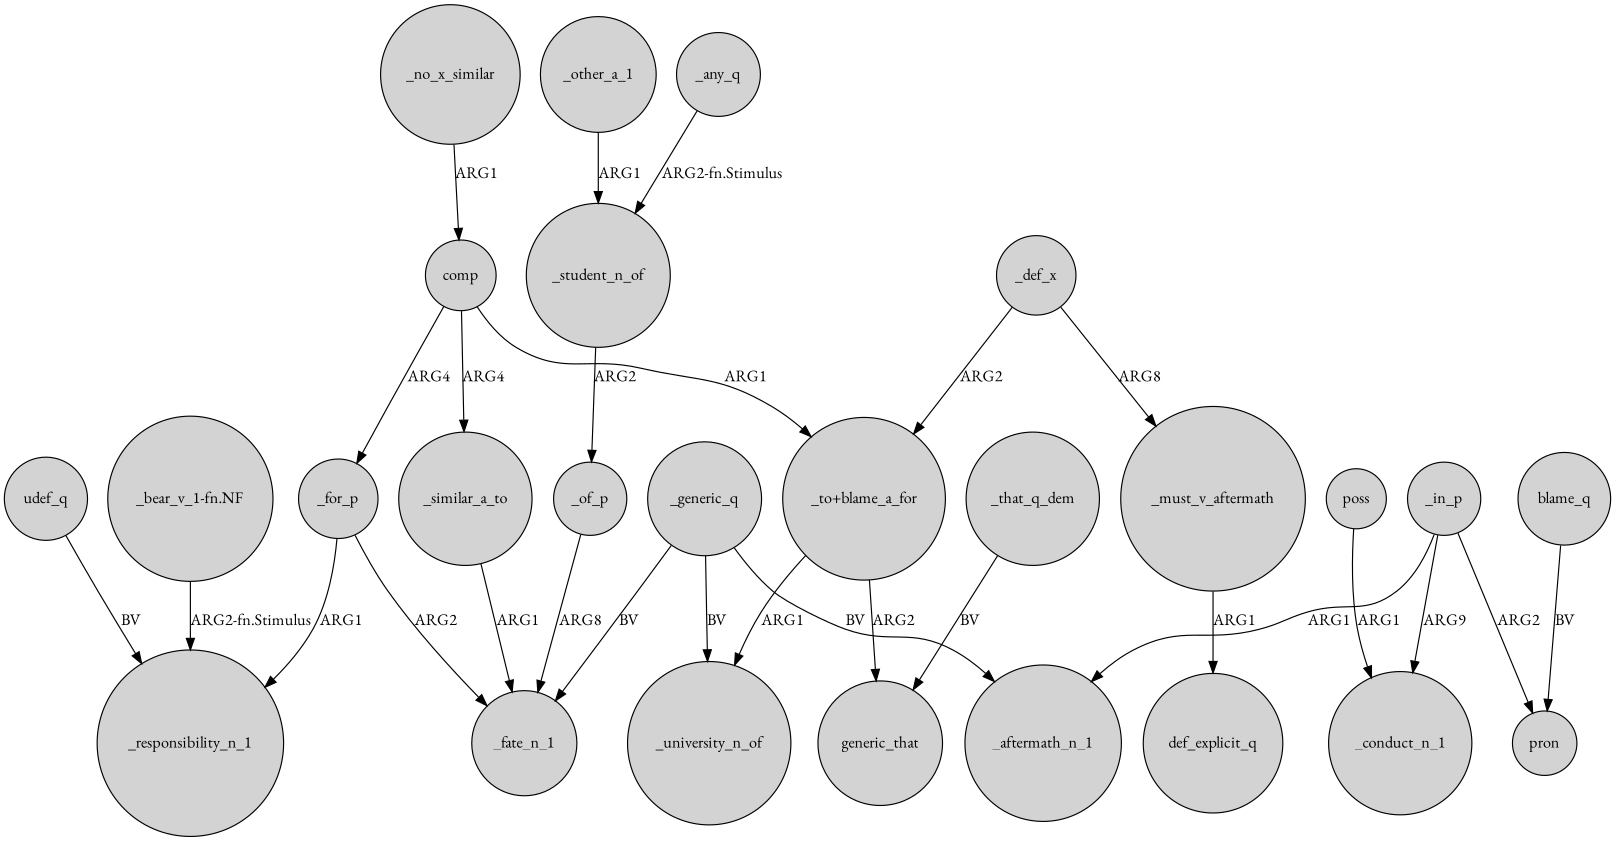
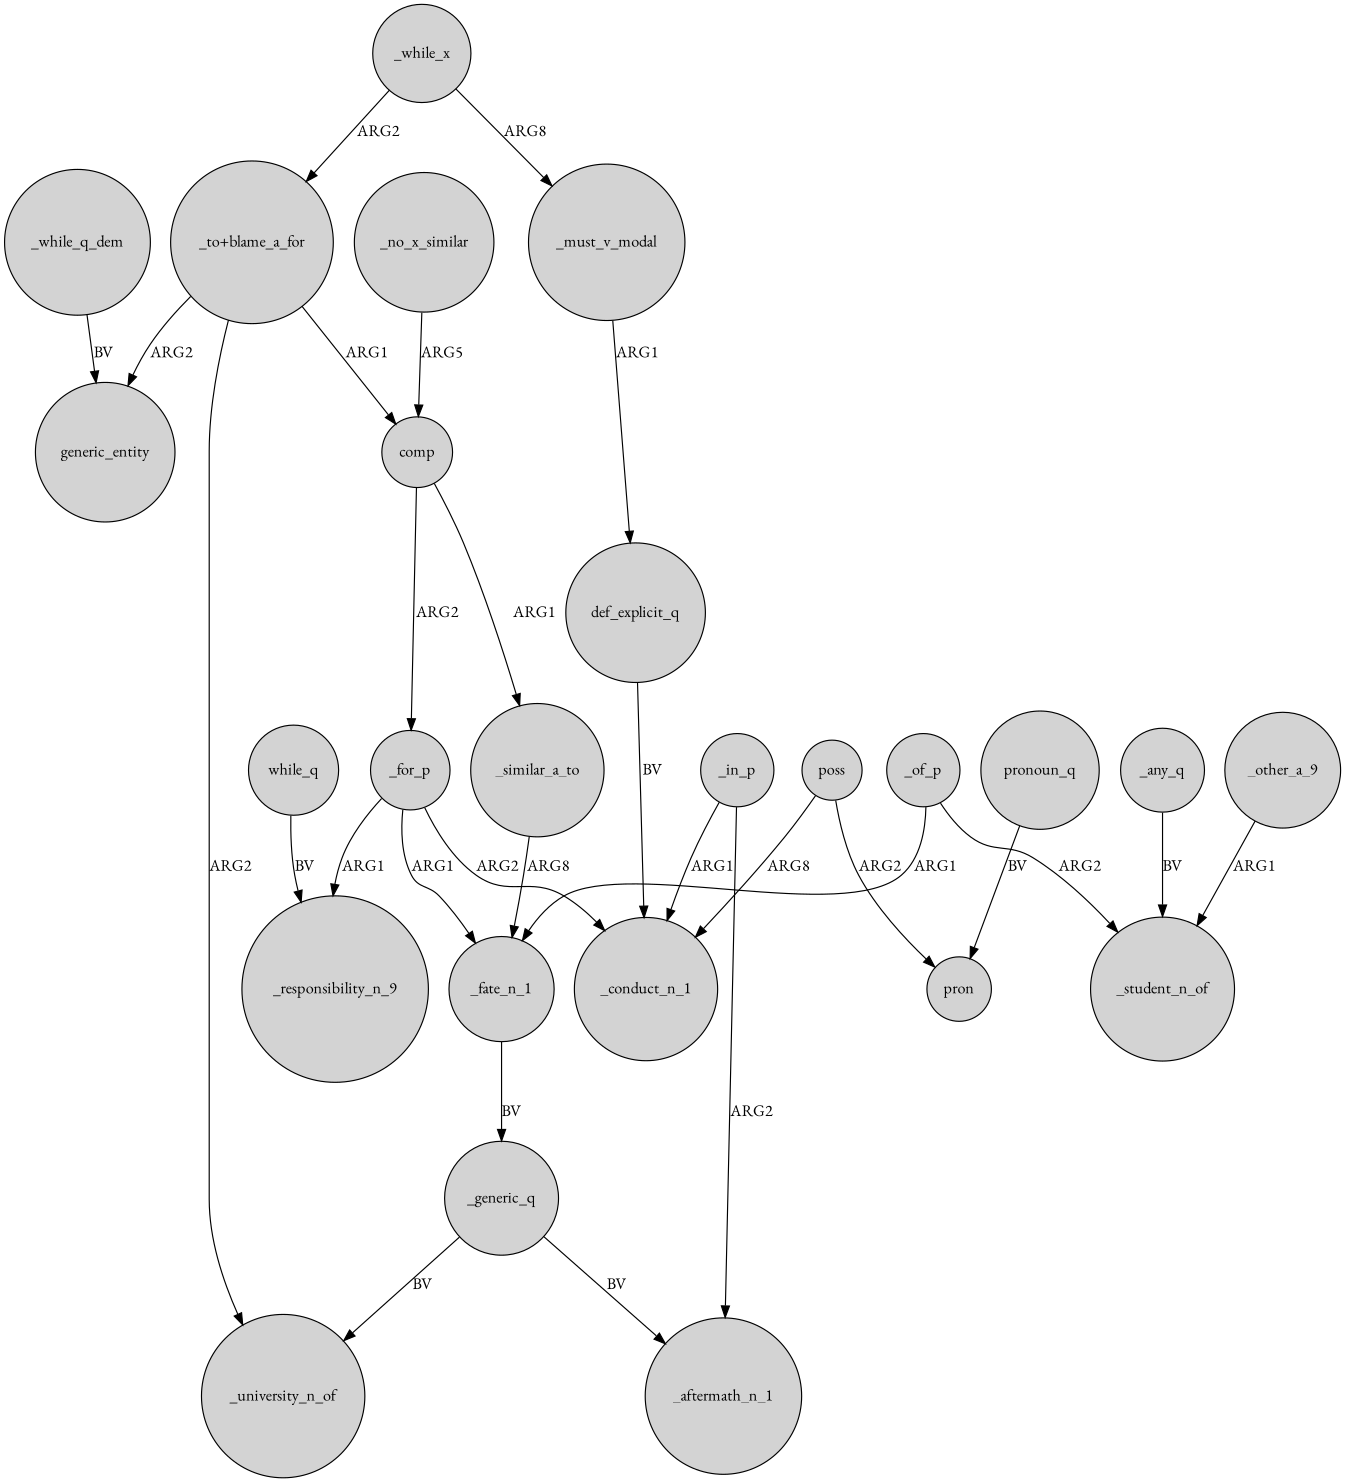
(598, 74) -> (1283, 770)
(476, 174) -> (442, 353)
(723, 174) -> (1173, 866)
(1036, 275) -> (422, 53)
(636, 367) -> (345, 361)
(429, 377) -> (437, 613)
(483, 377) -> (534, 613)
(594, 399) -> (1028, 855)
(46, 499) -> (294, 770)
(190, 499) -> none
(1033, 499) -> (77, 242)
(1213, 499) -> (607, 242)
(1564, 499) -> (1040, 770)
(1493, 618) -> (861, 880)
(617, 619) -> (502, 1085)
(436, 621) -> (433, 866)
(518, 621) -> (548, 866)
(580, 621) -> (935, 866)
(783, 621) -> (231, 866)
(1329, 621) -> (752, 1112)
(1379, 621) -> (789, 866)
(1445, 621) -> (712, 866)
(190, 743) -> (335, 989)
(880, 743) -> (105, 452)
none -> (641, 794)
none -> (498, 885)
